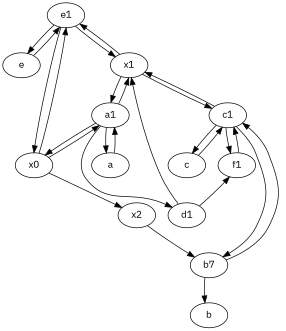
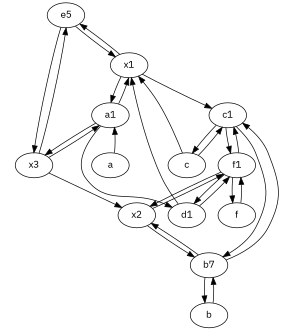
(66, 15) -> (66, 15)
(22, 65) -> none
(183, 90) -> (166, 116)
(106, 137) -> none
(34, 165) -> (34, 165)
none -> (211, 186)
none -> (188, 187)
none -> (185, 193)
none -> (237, 215)
none -> (178, 241)
none -> (214, 294)
